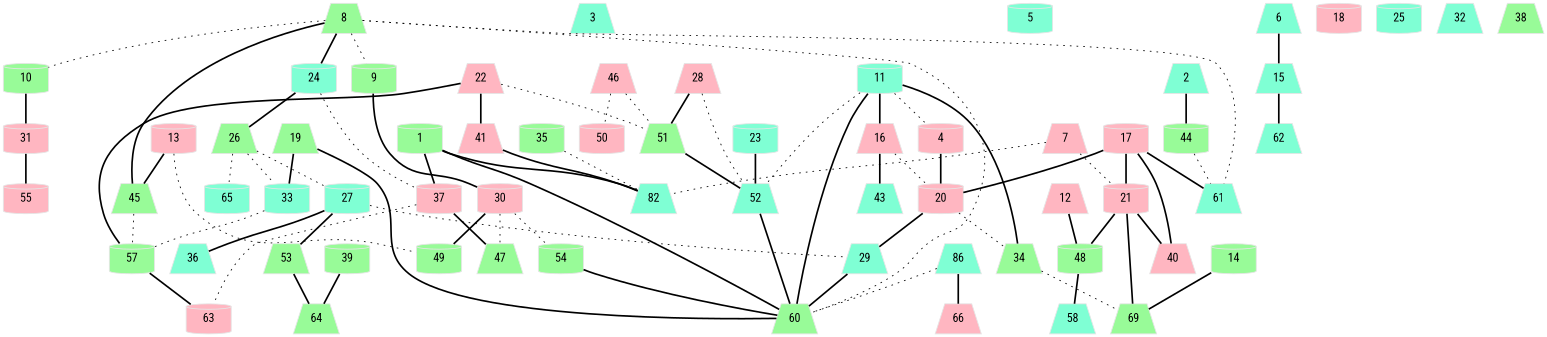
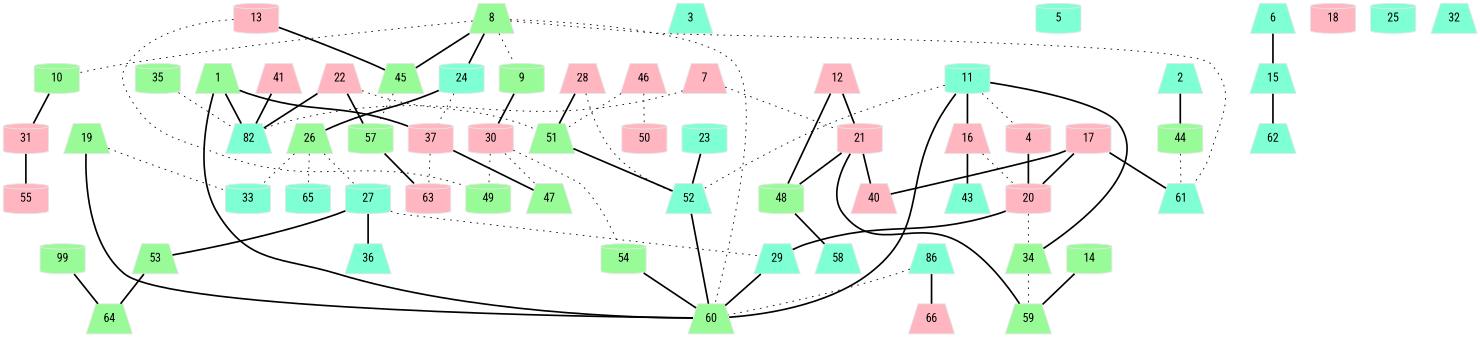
(1521, 18) -> none
(481, 109) -> (291, 111)
(420, 139) -> (218, 78)
(292, 163) -> (167, 170)
(1126, 169) -> (849, 109)
(207, 229) -> none
(466, 233) -> (489, 174)
(347, 259) -> (63, 259)
(1134, 319) -> (1028, 319)
